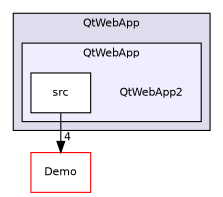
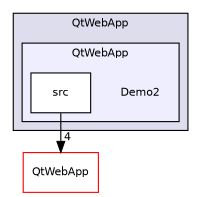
(151, 93) -> (140, 93)
(61, 172) -> (61, 172)
